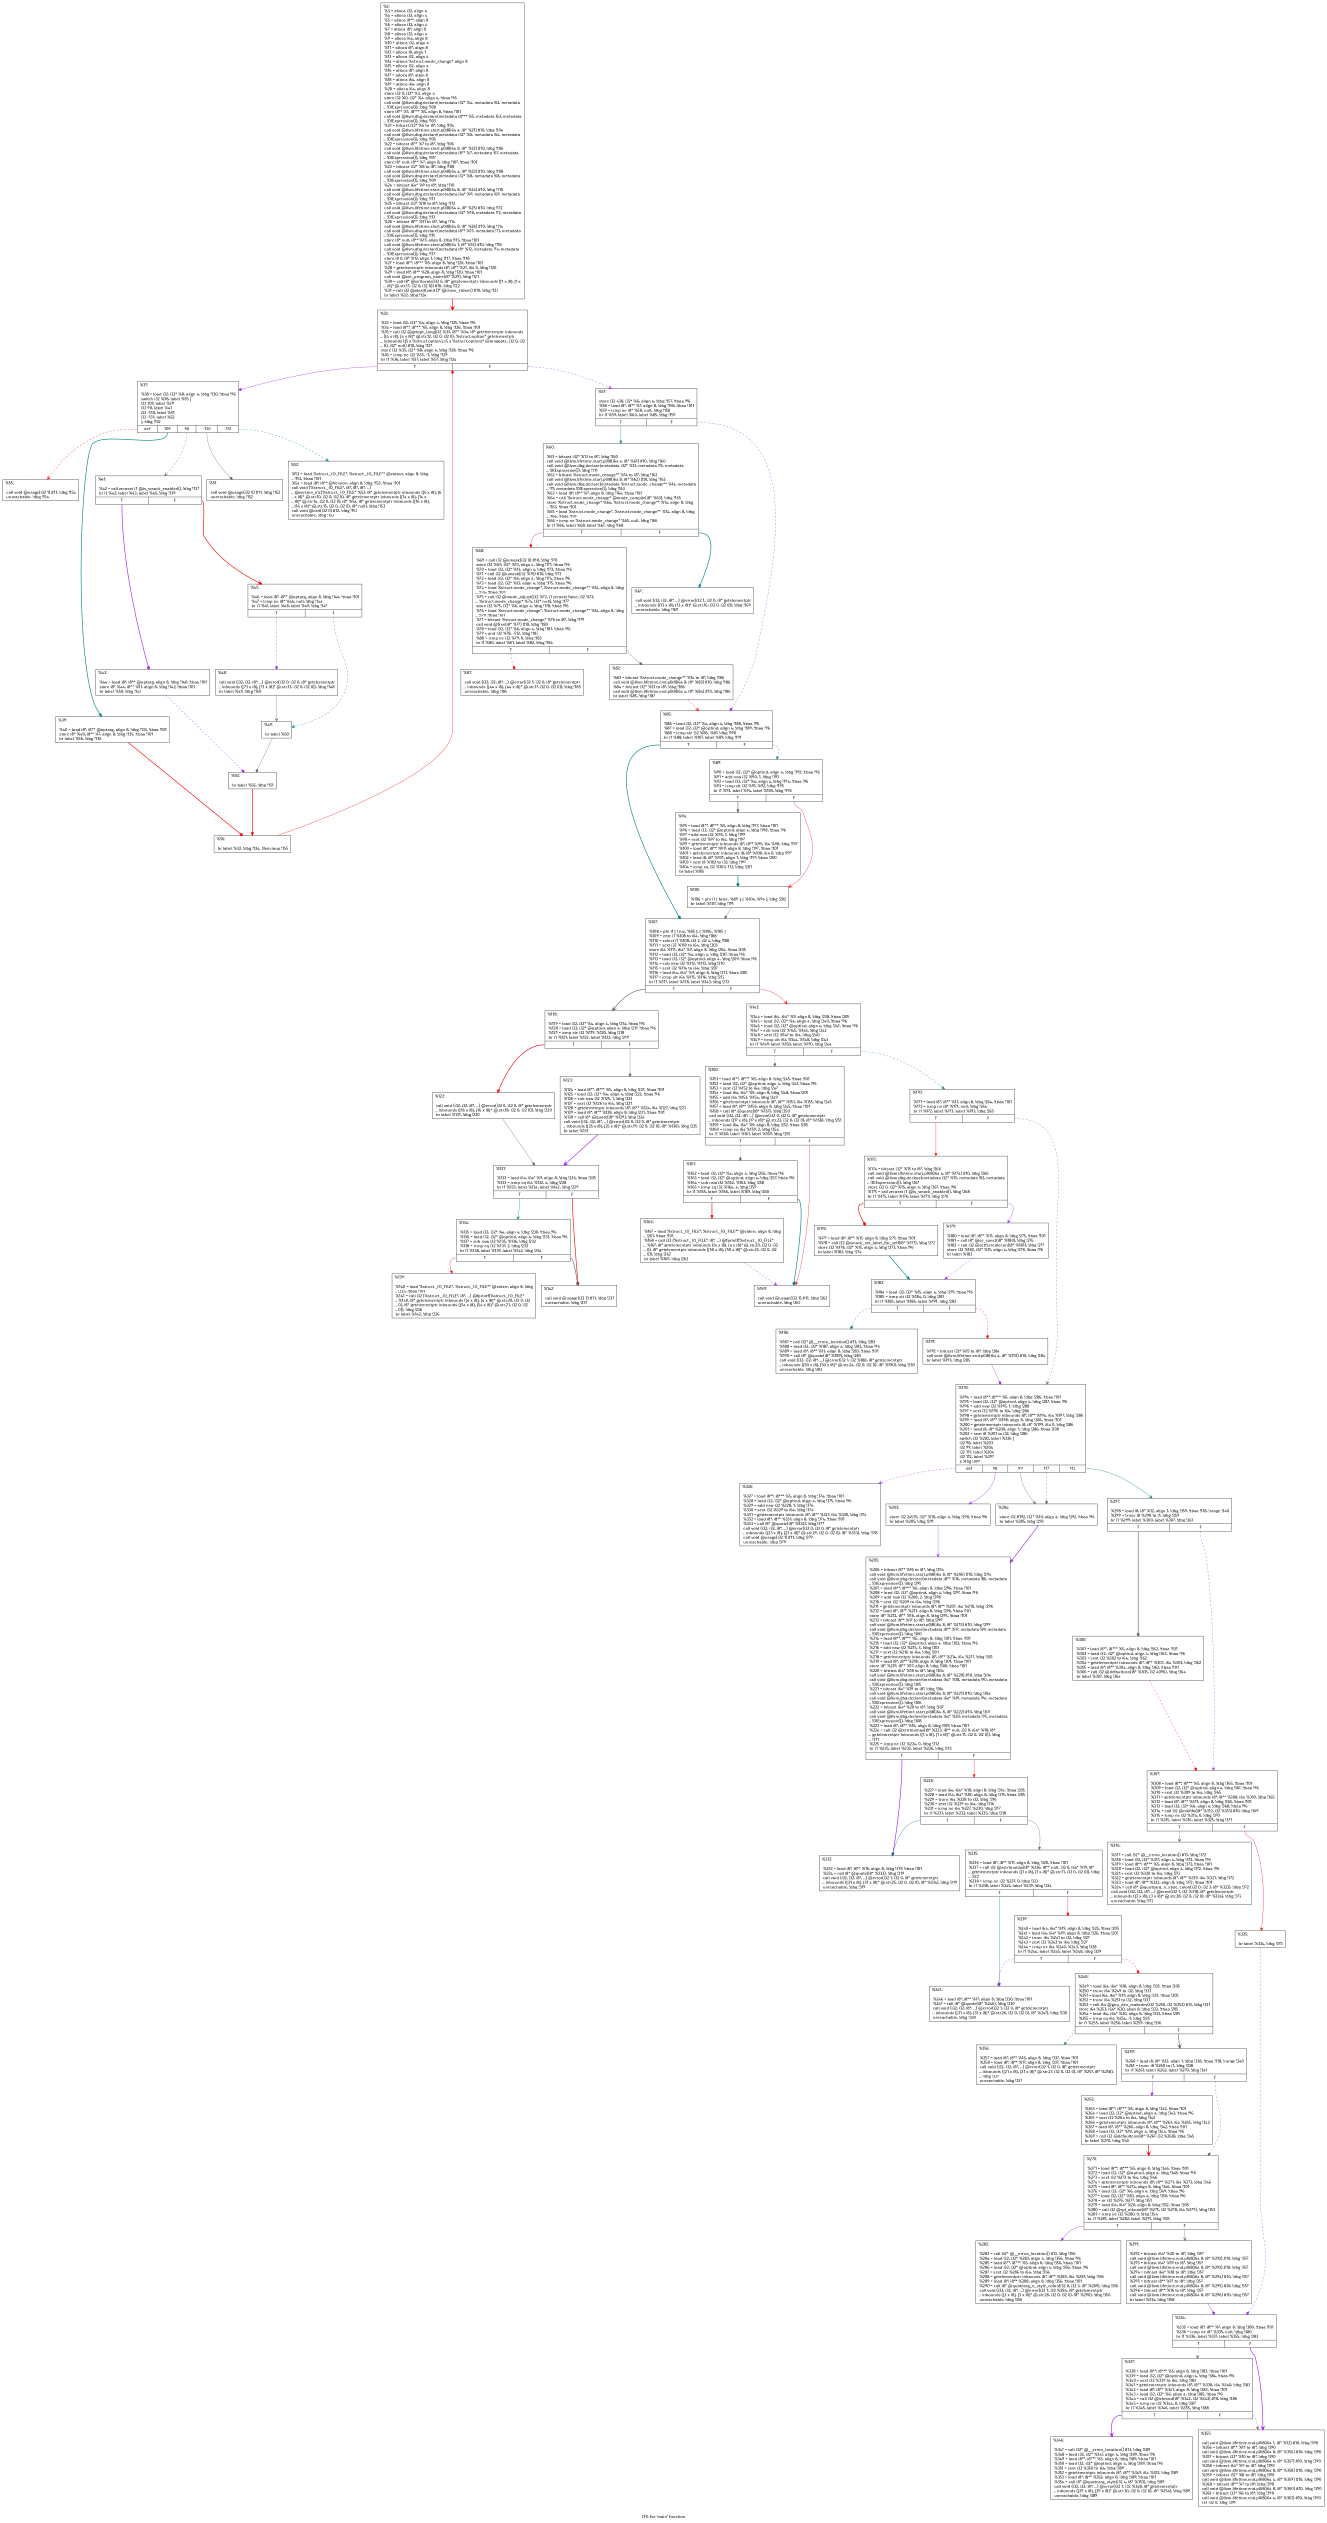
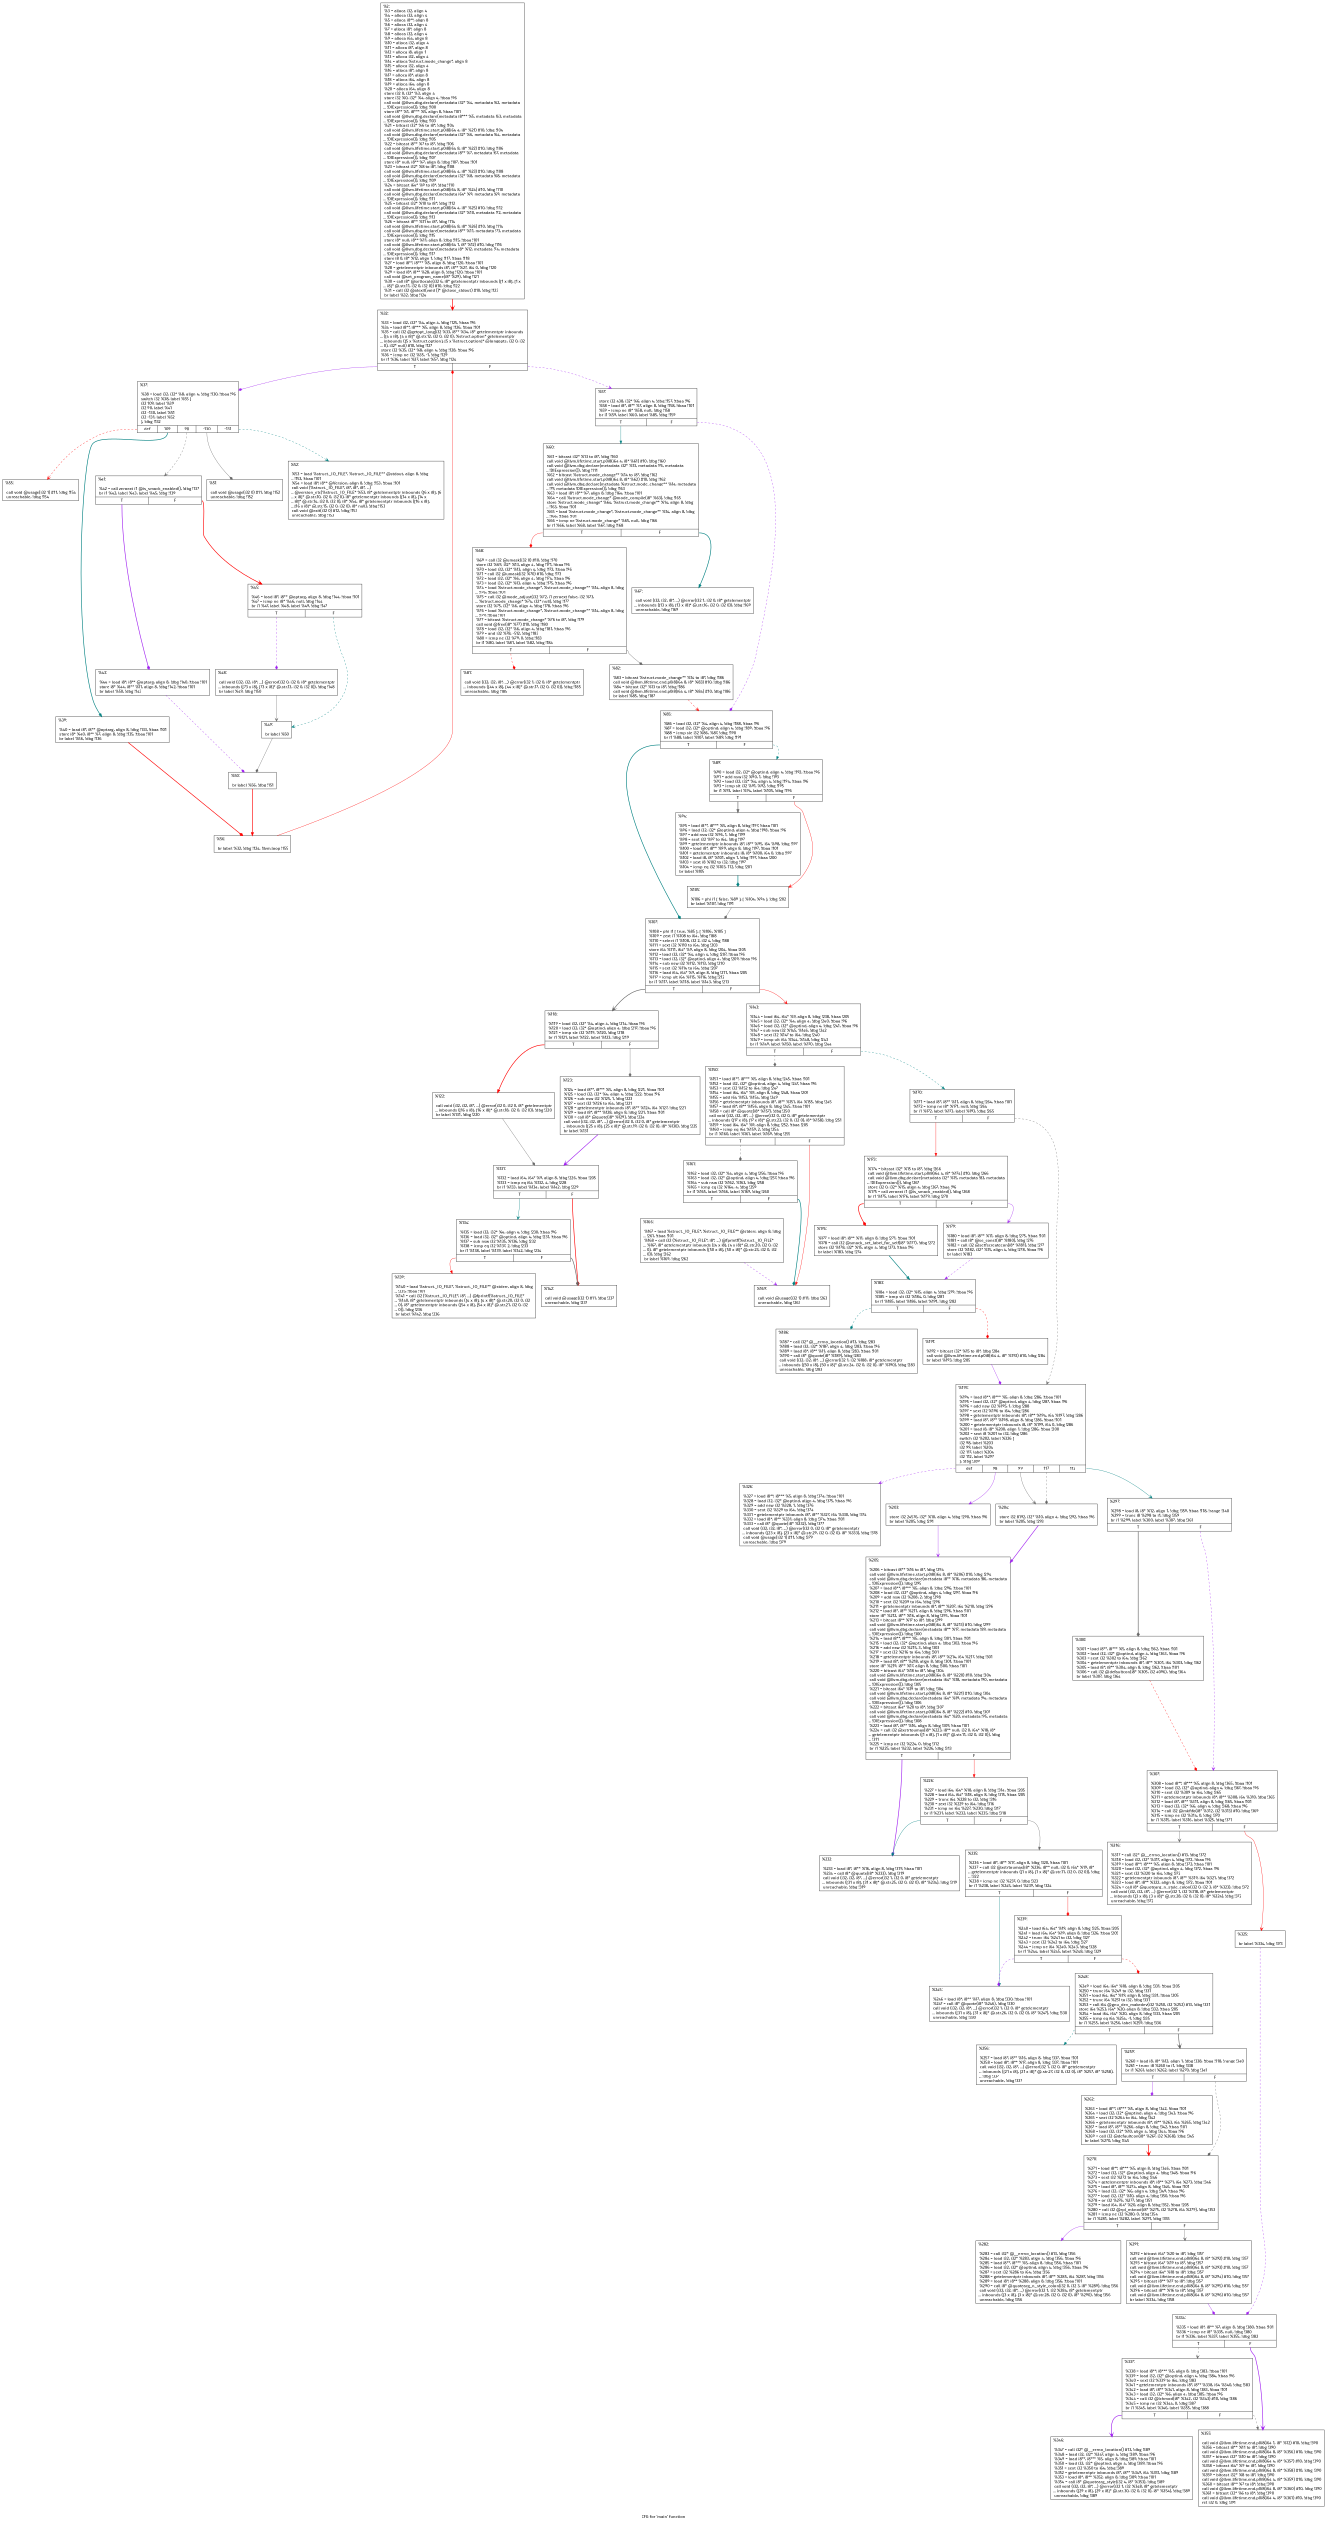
(712, 1209) -> none
